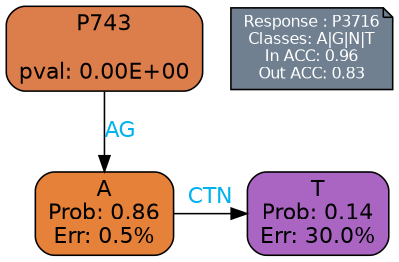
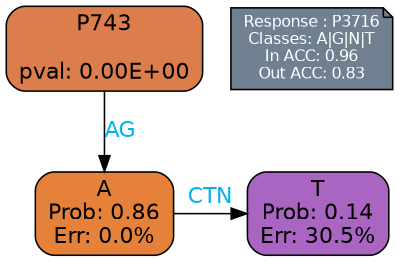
(104, 214) -> (104, 214)
(318, 214) -> (318, 214)
